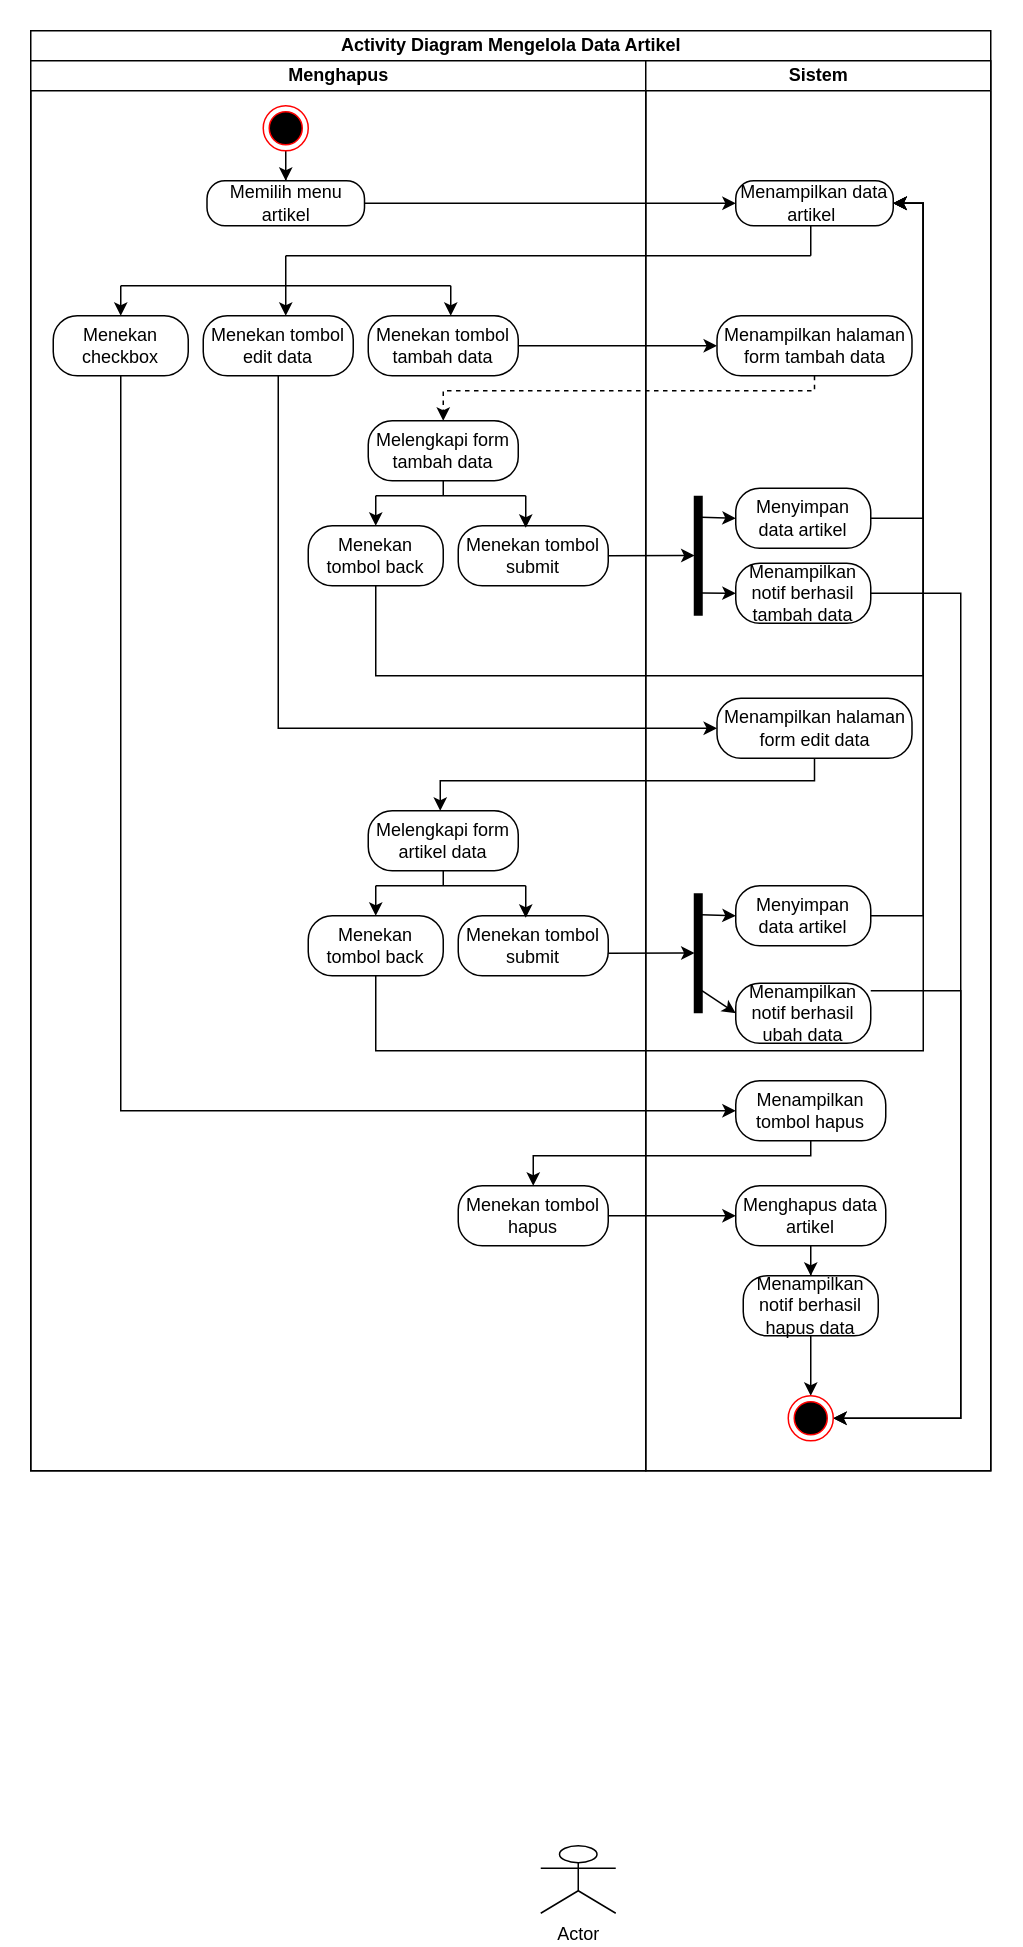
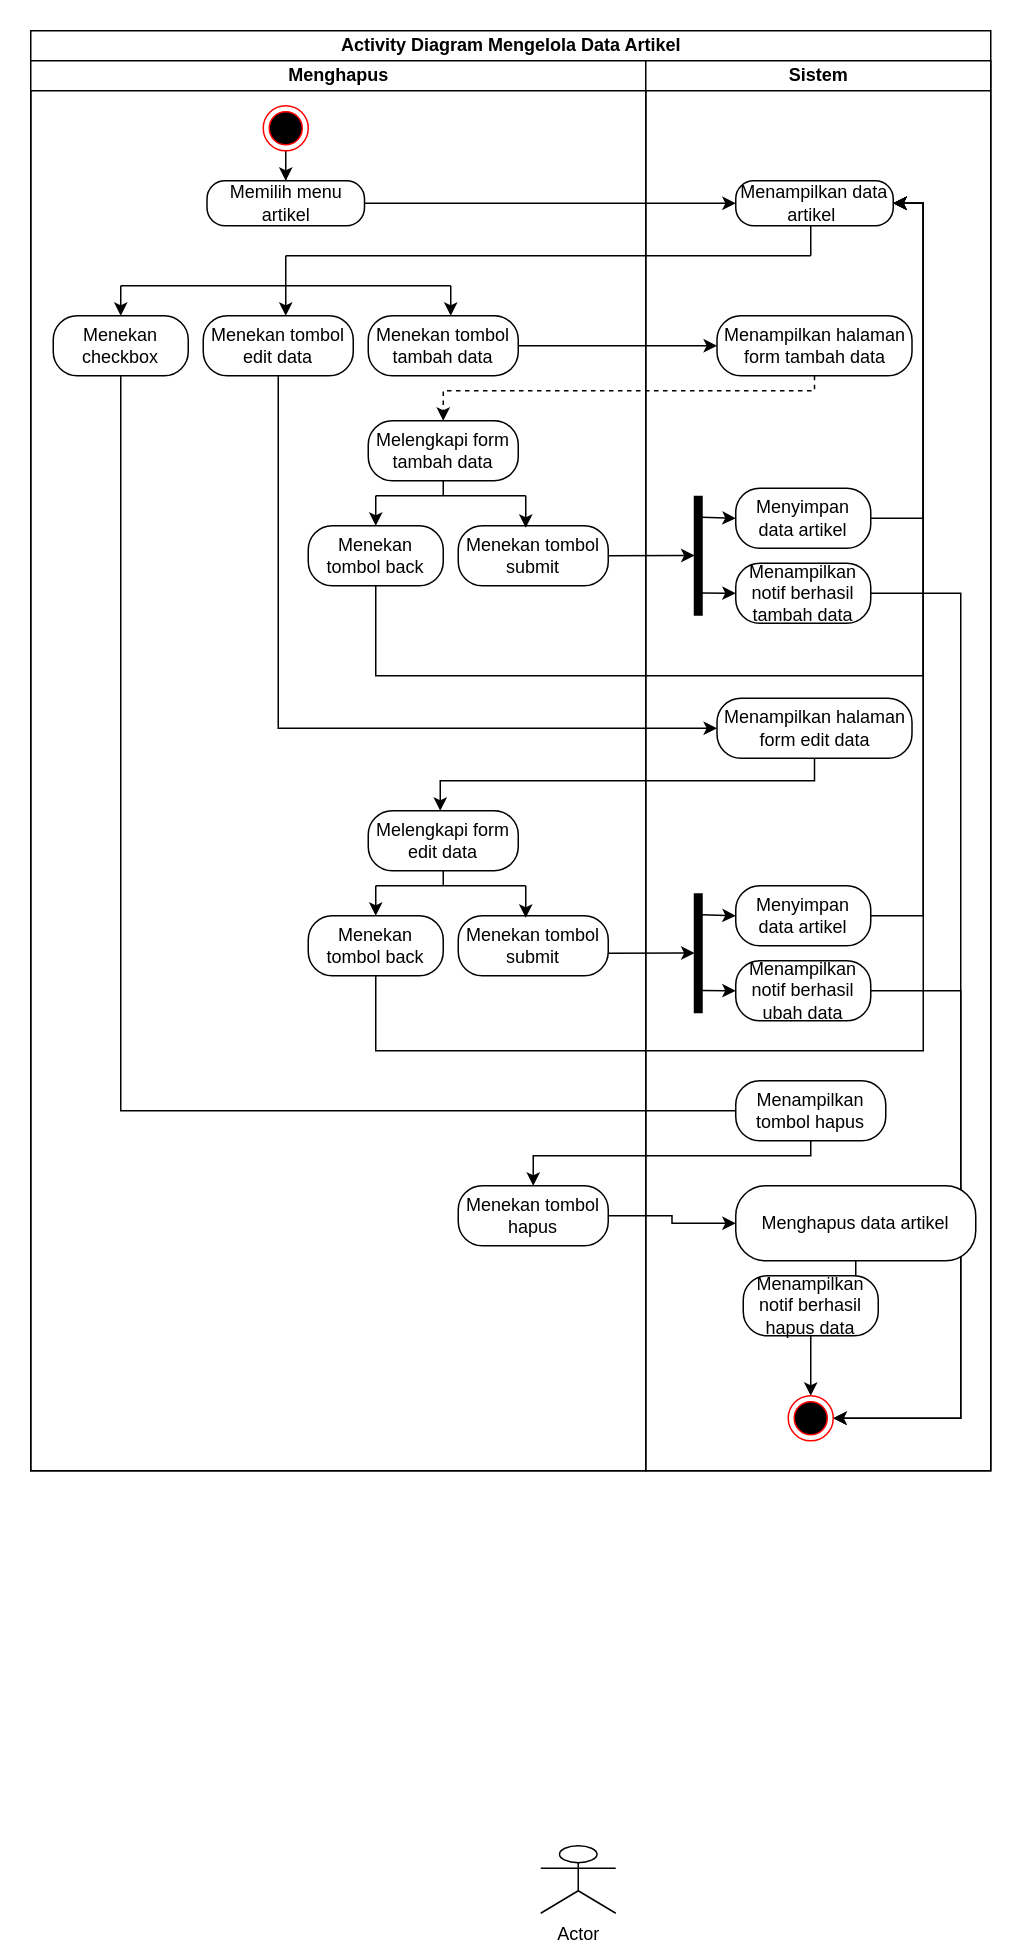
(443, 841) -> (443, 841)
(803, 1013) -> (803, 991)
(724, 1111) -> (728, 1111)
(811, 1216) -> (856, 1223)
